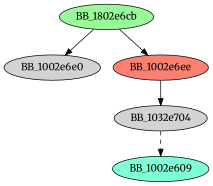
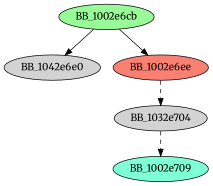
(106, 17) -> (106, 17)
(52, 68) -> (52, 68)
(161, 89) -> (161, 89)
(161, 169) -> (161, 169)
